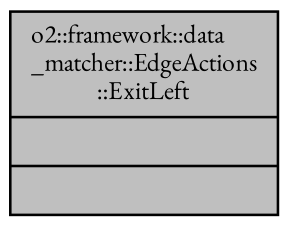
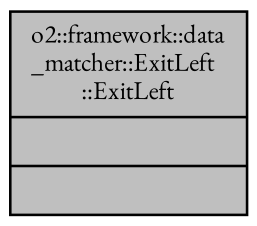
(144, 63) -> (124, 63)
